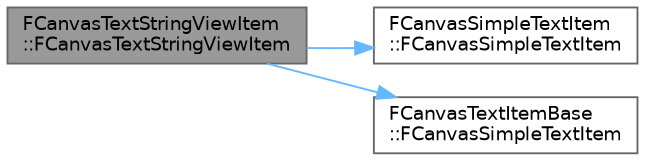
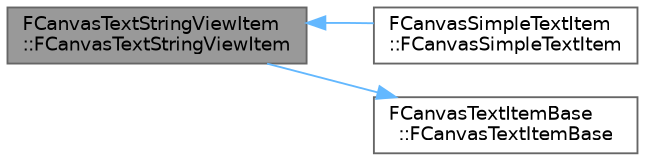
(331, 48) -> (350, 23)
(506, 125) -> (506, 125)
